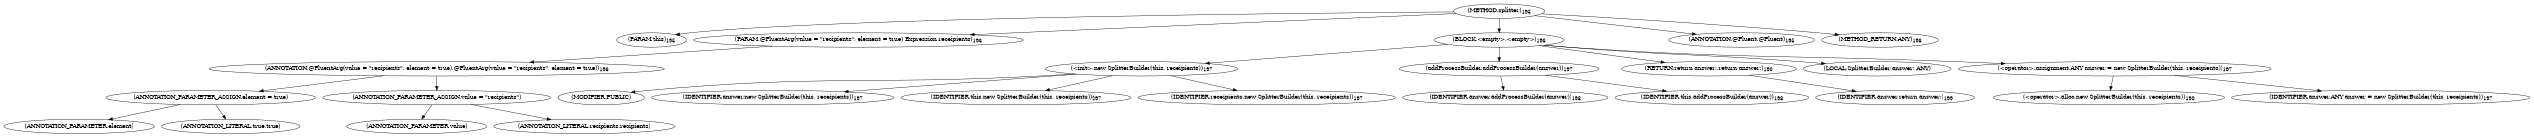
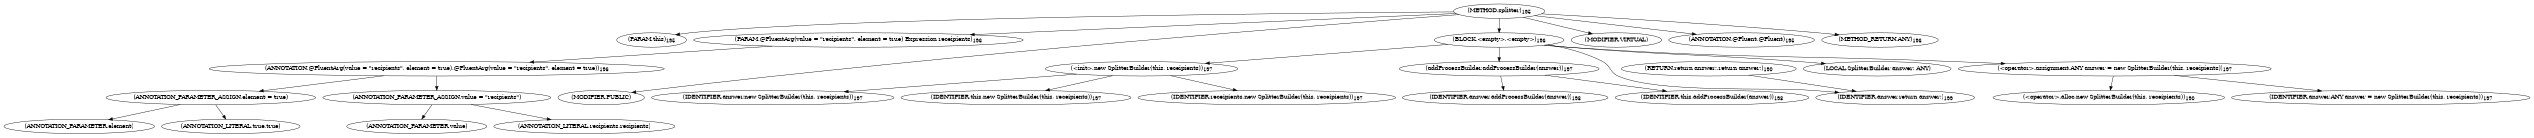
none -> (1616, 40)
(1600, 54) -> (1687, 87)
(855, 81) -> (1047, 49)
(1097, 97) -> (1097, 97)
